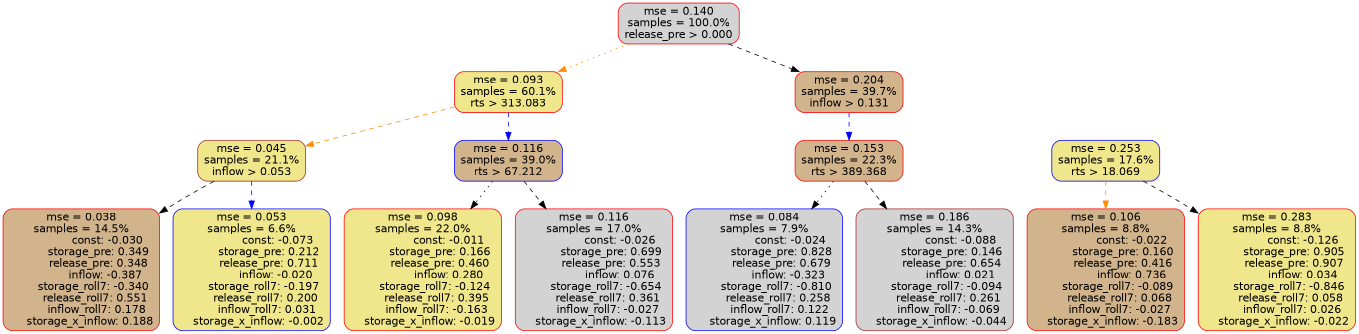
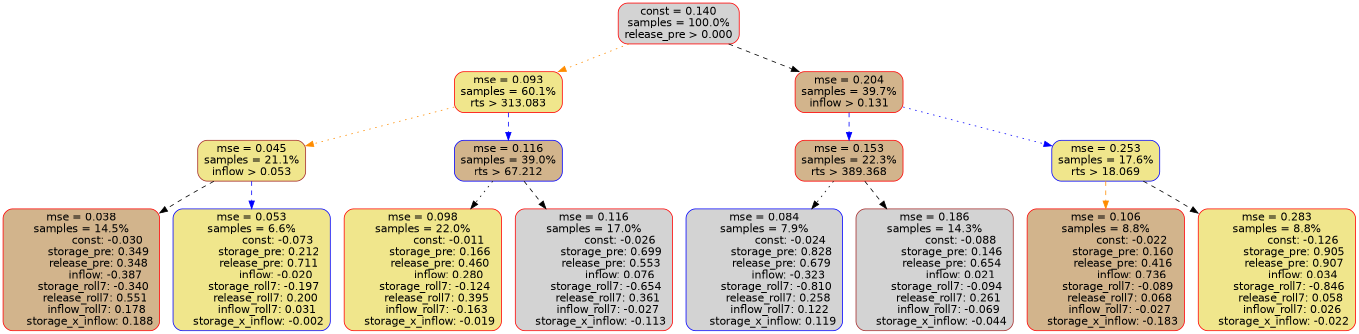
(679, 24) -> (679, 24)
(384, 125) -> (384, 125)
none -> (974, 125)
